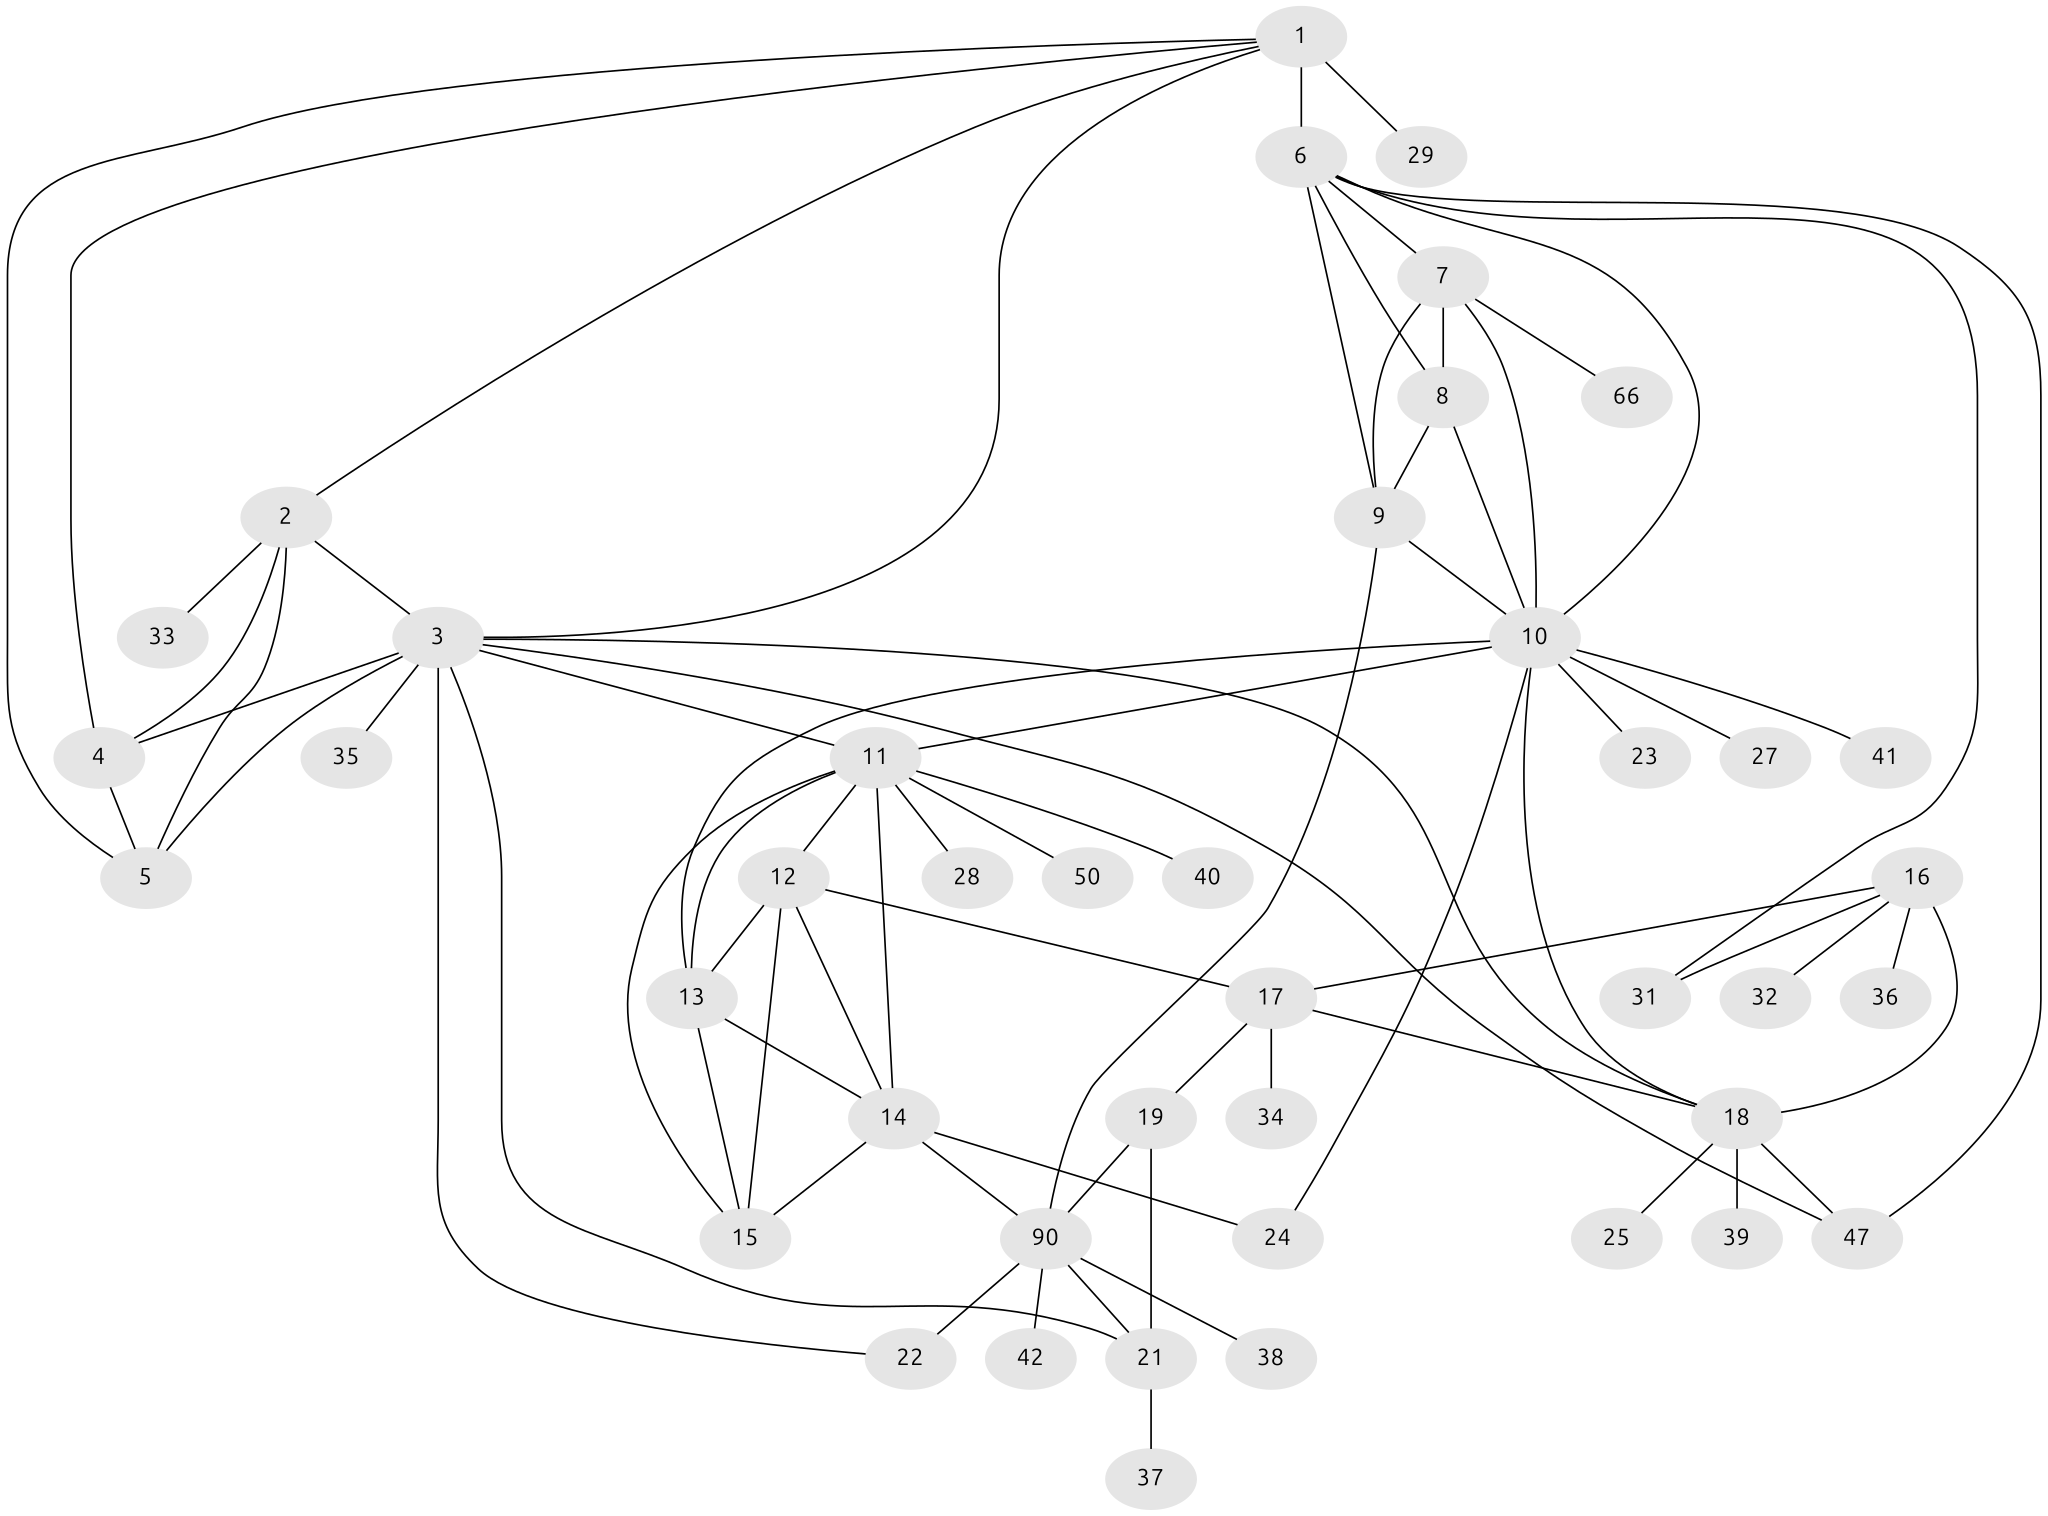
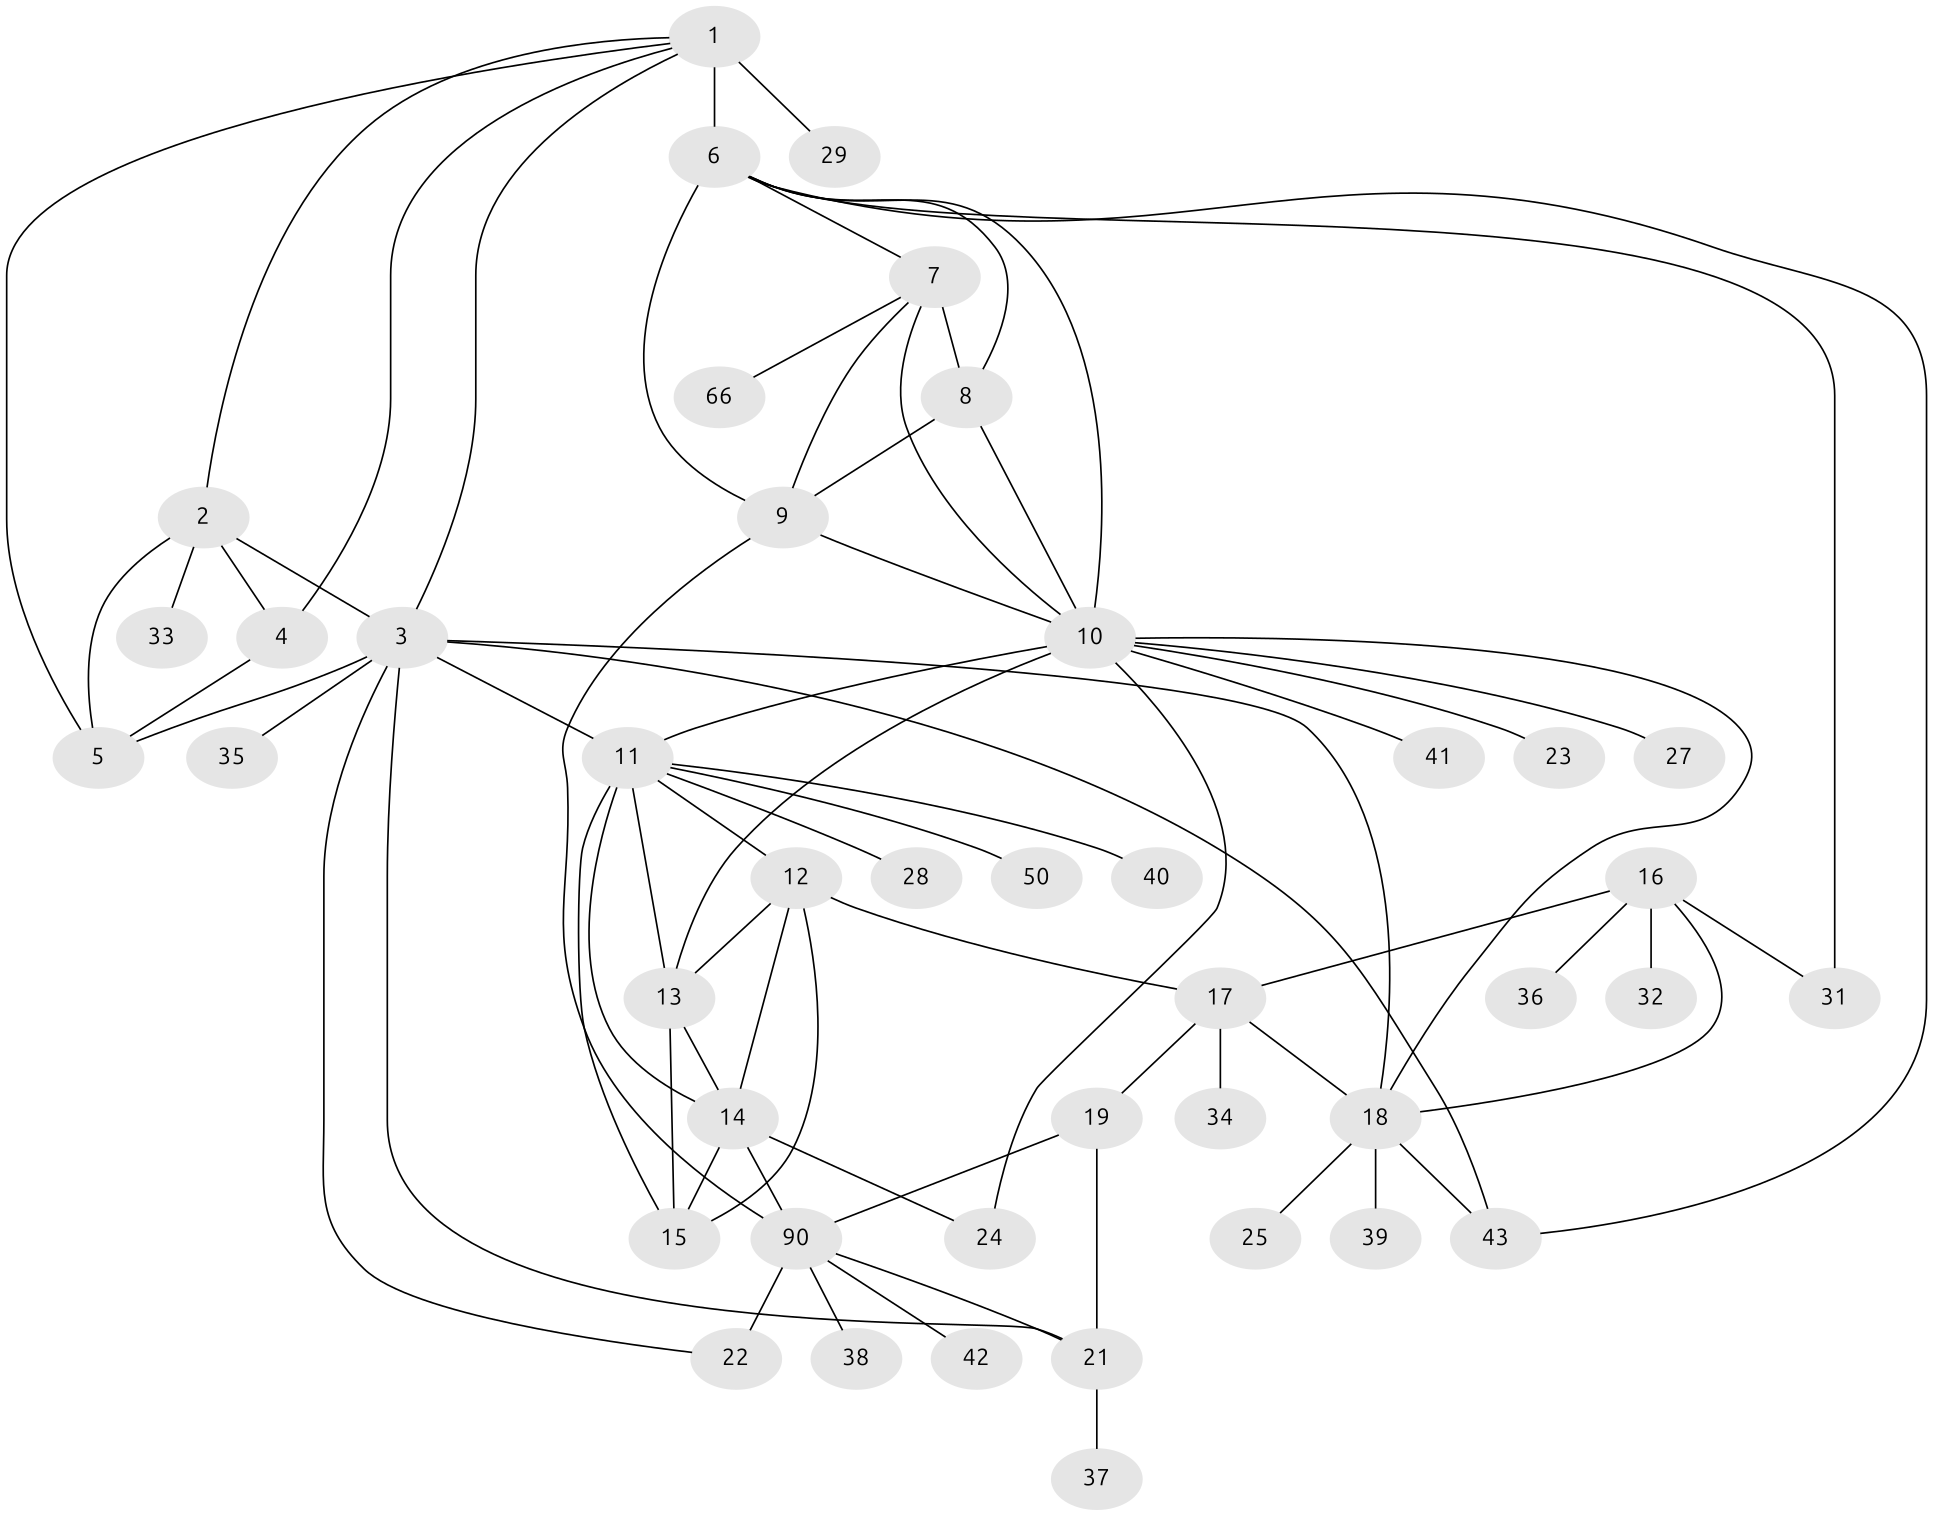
(269, 698) -> none
(1857, 1239) -> (1496, 1239)
